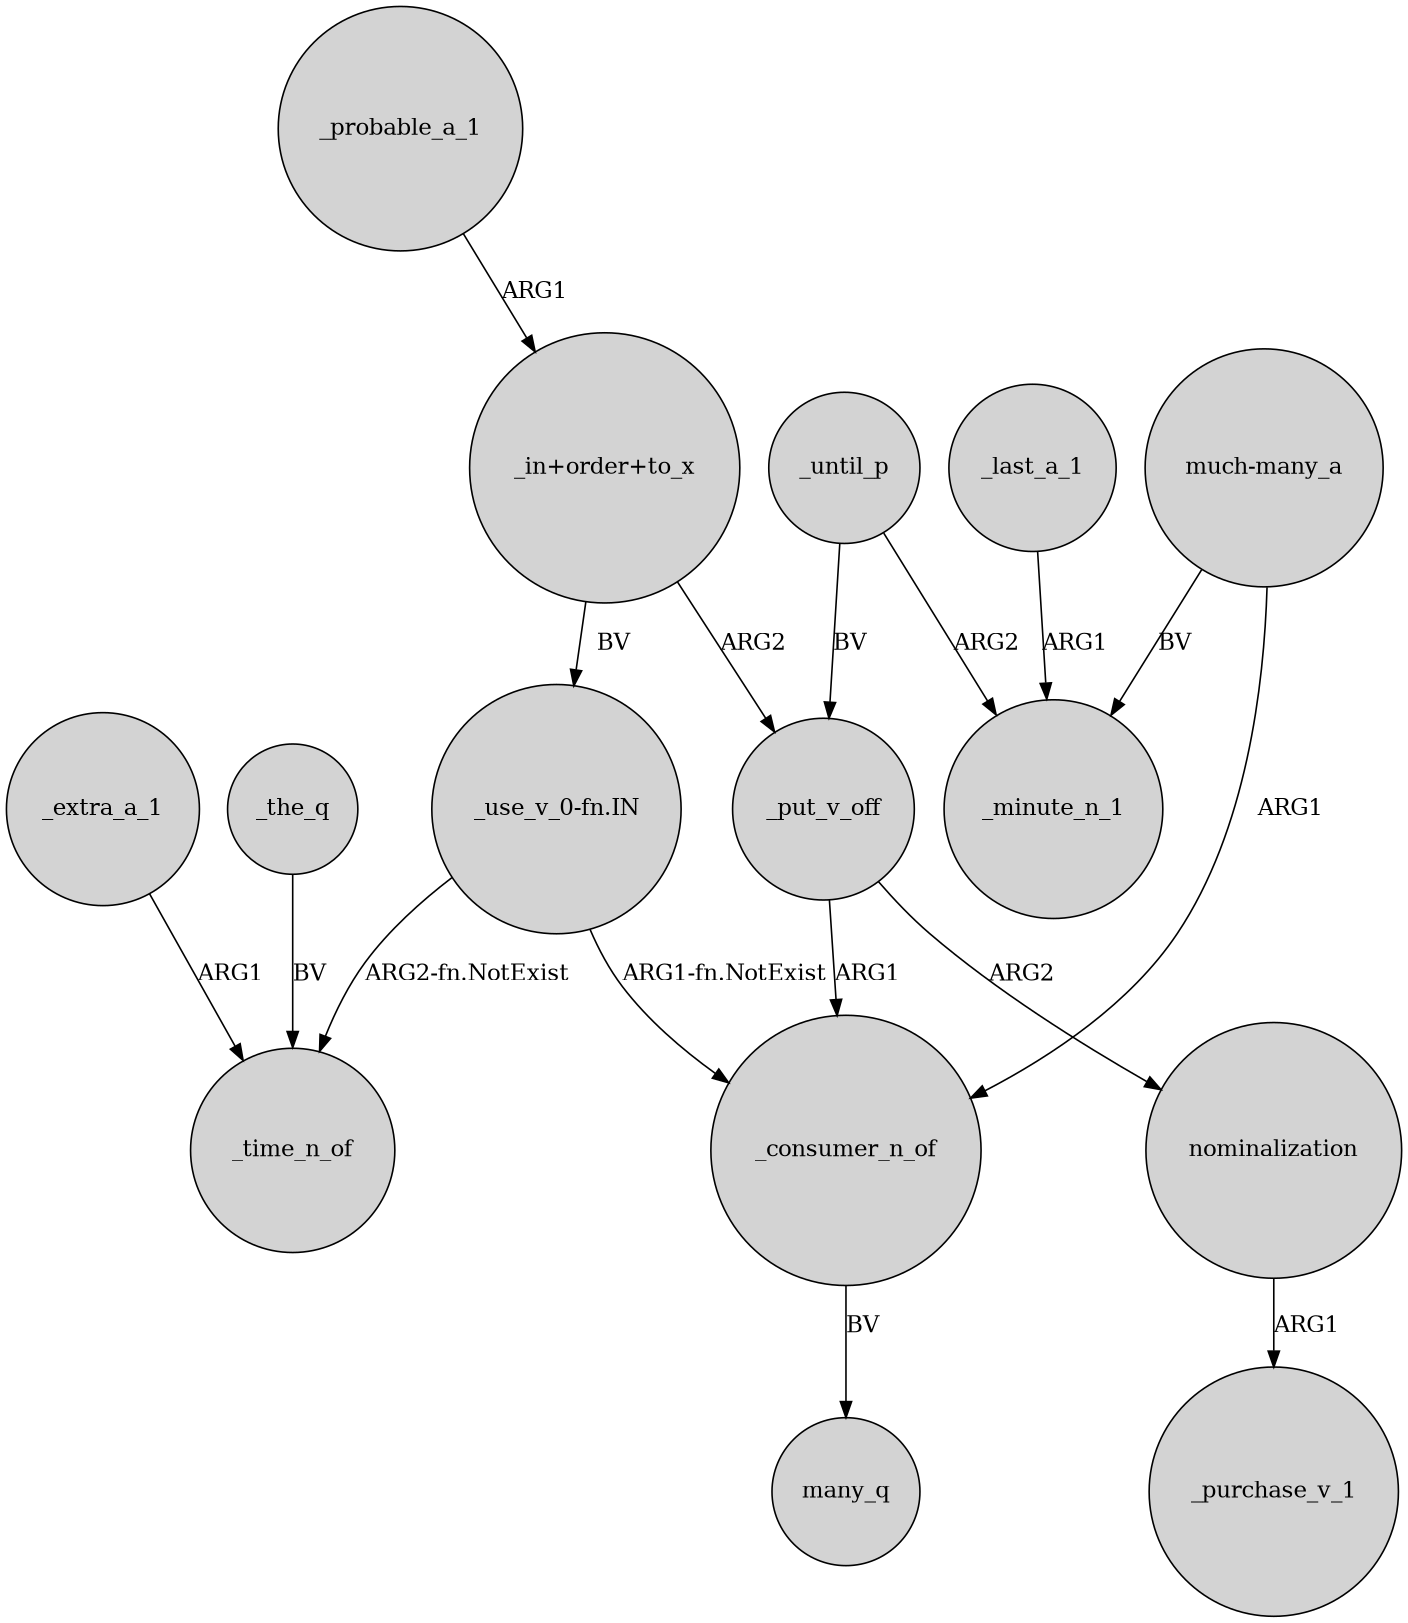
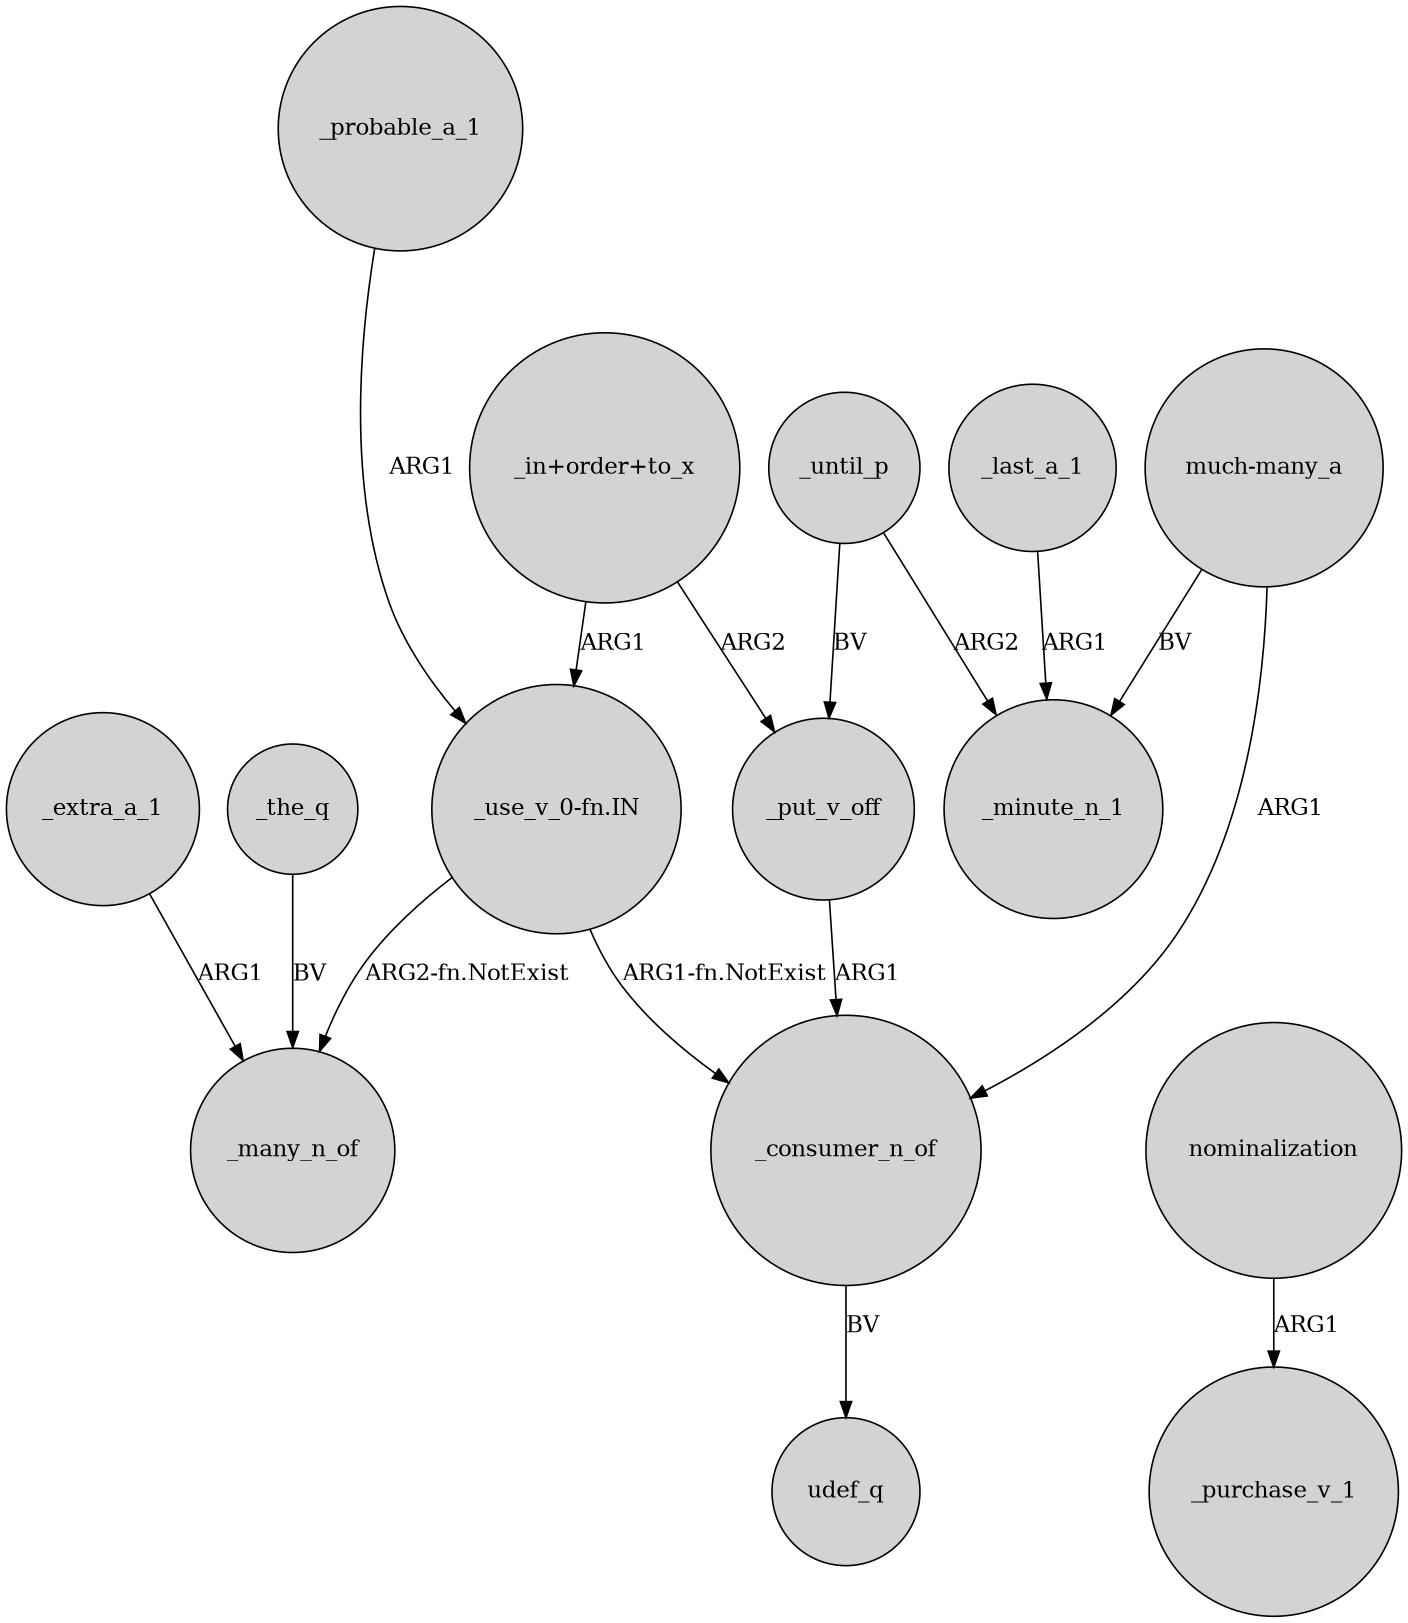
(495, 286) -> (365, 490)
(614, 644) -> (614, 644)
(1005, 992) -> none
(293, 1150) -> (293, 1150)
(846, 1492) -> (846, 1492)
